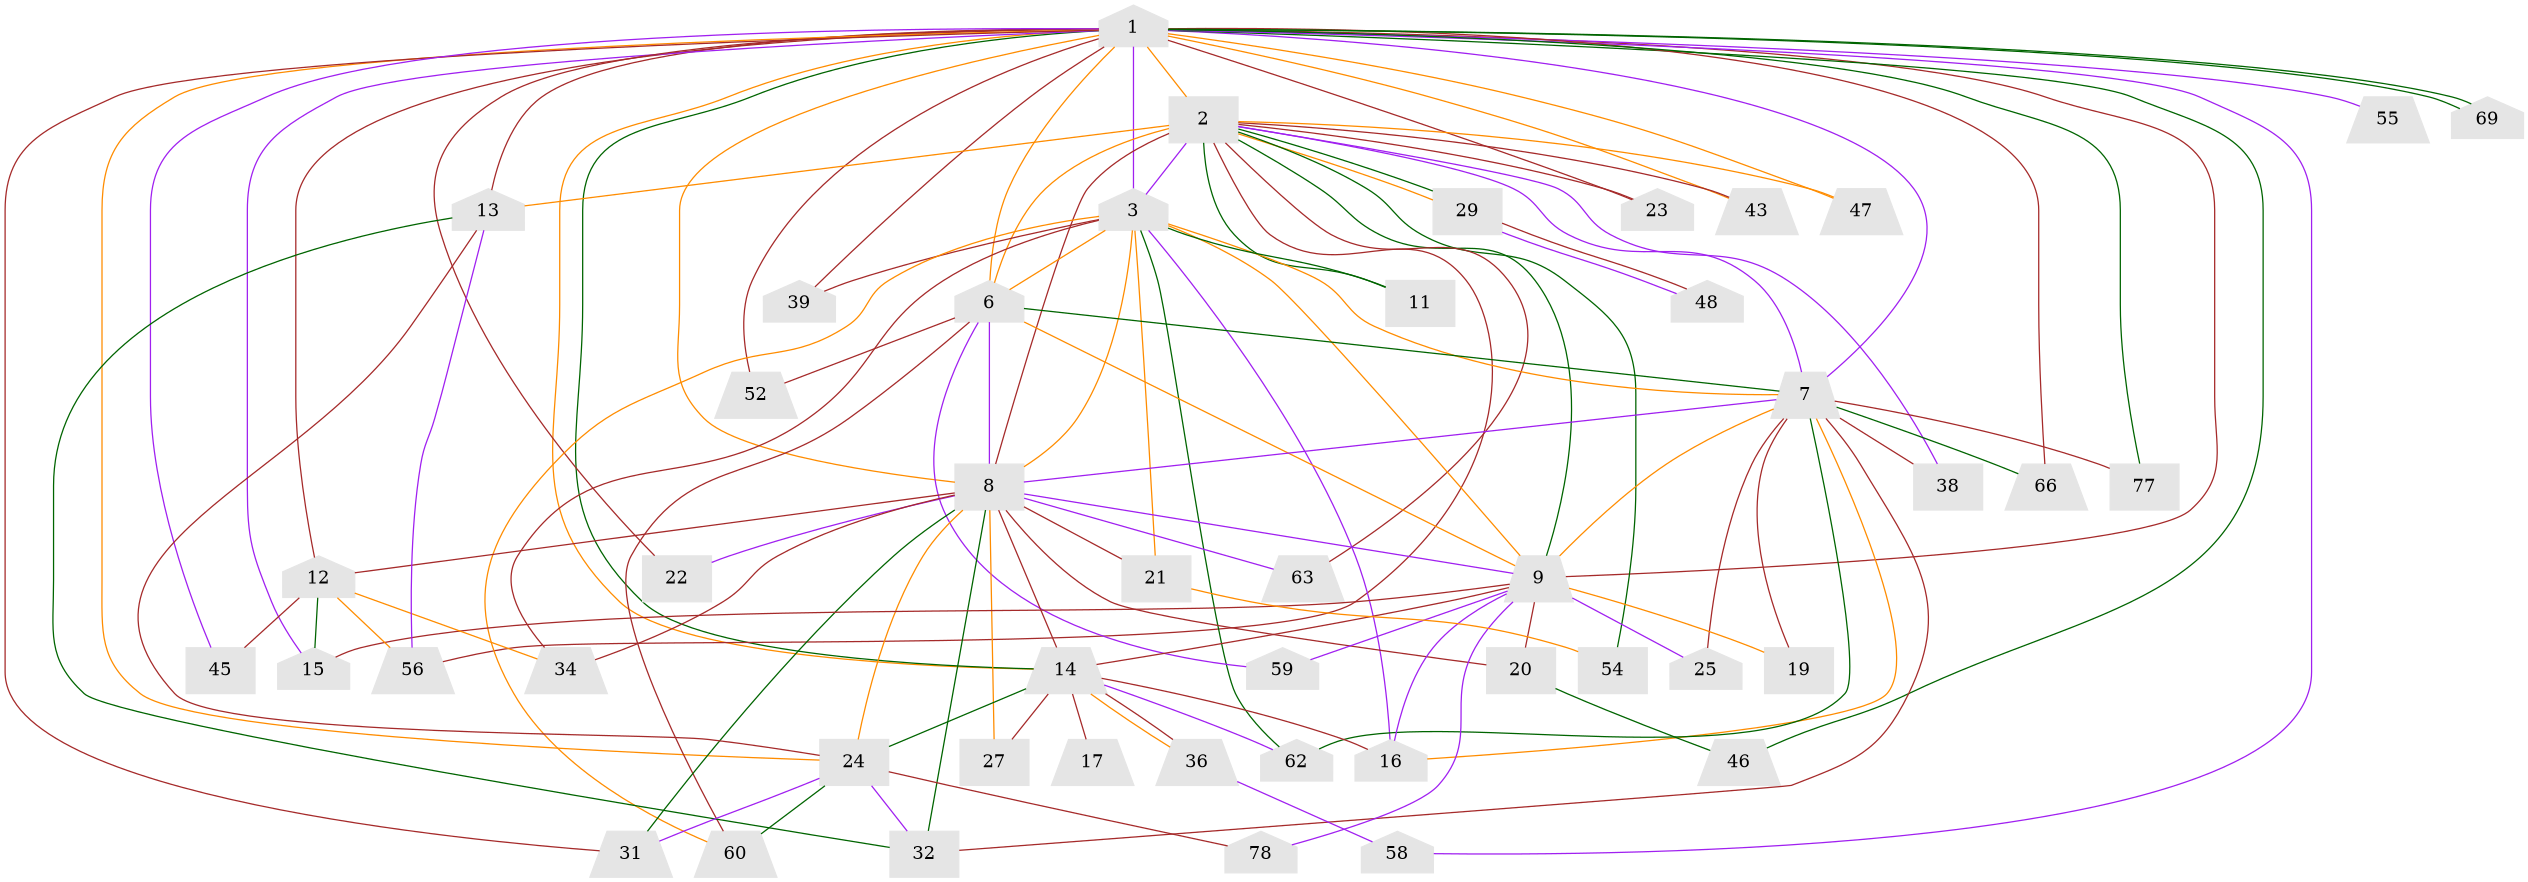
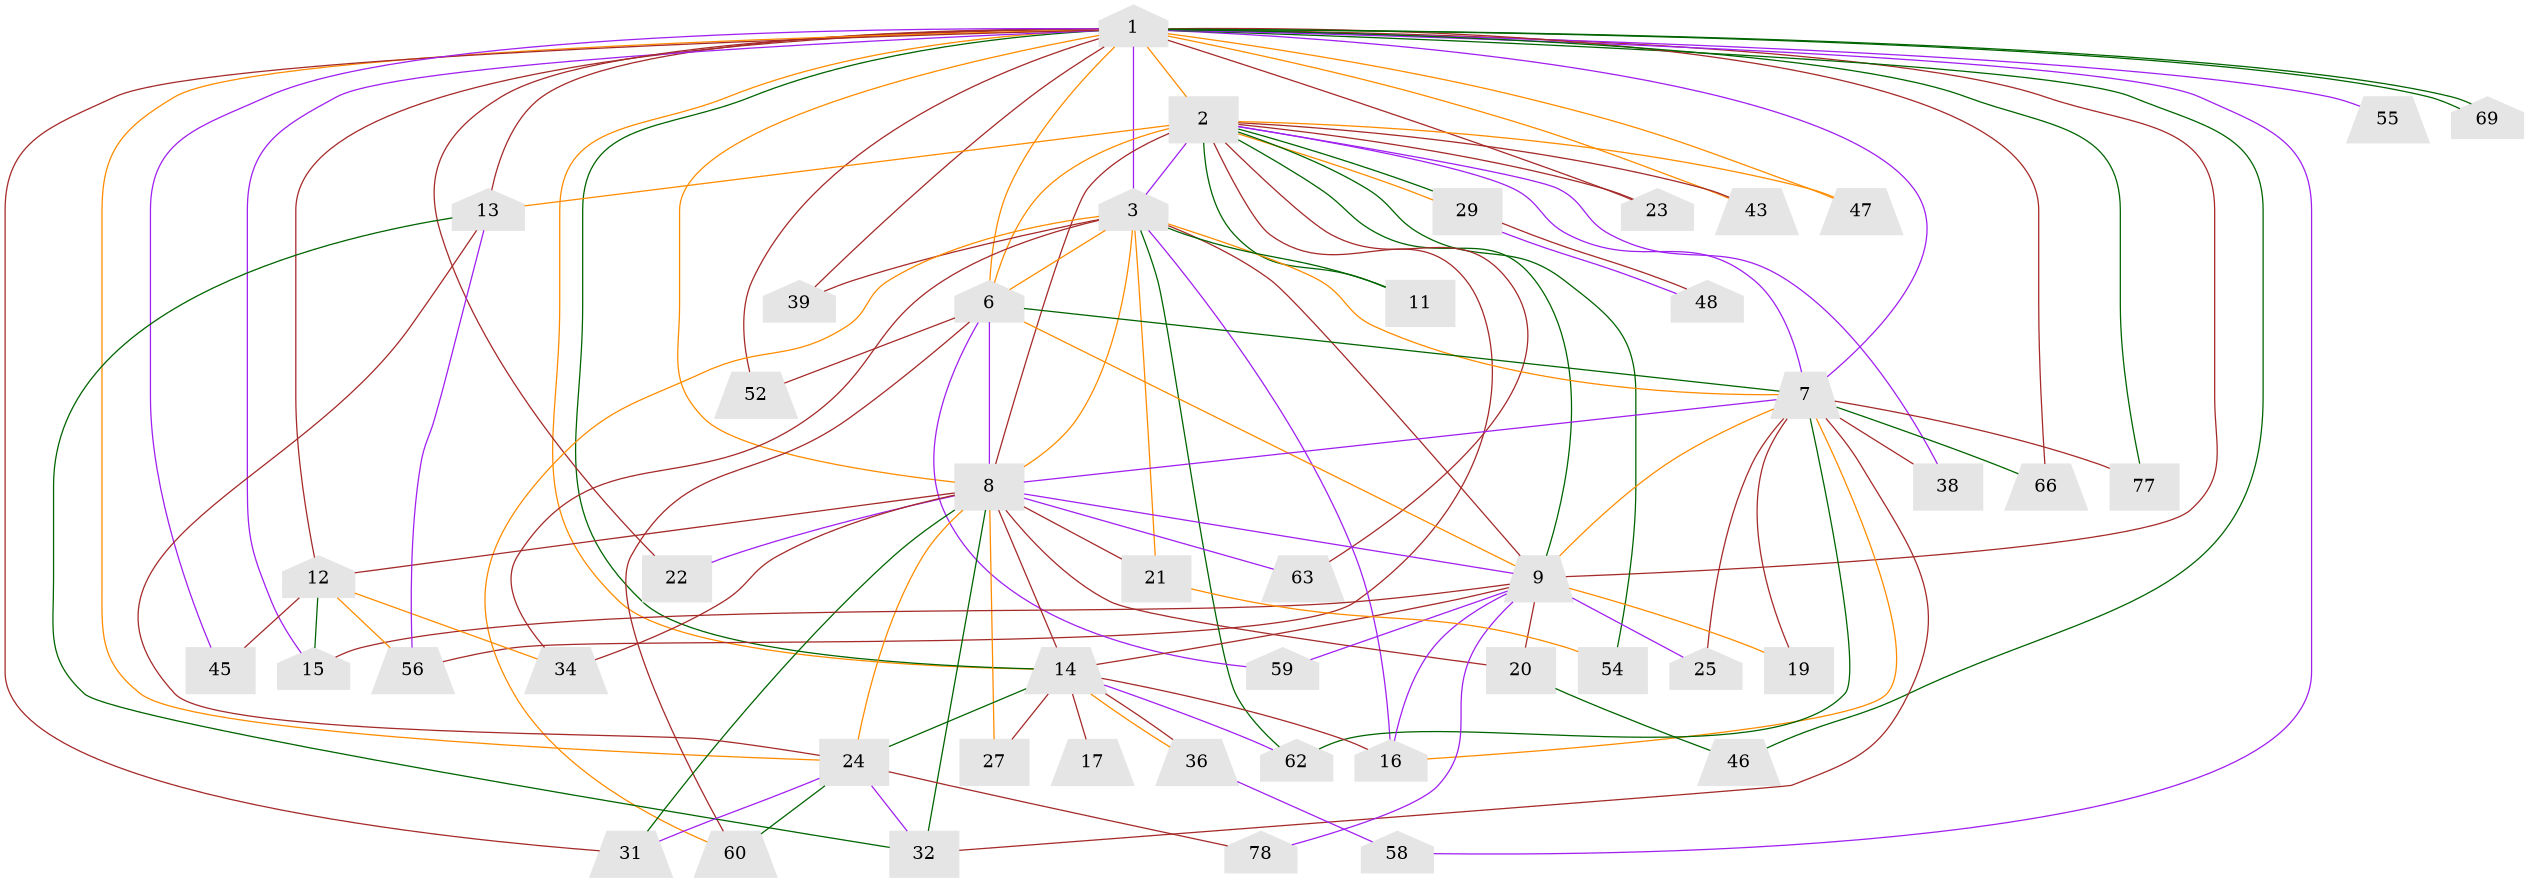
(1359, 372) -> (1359, 372)
